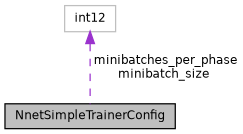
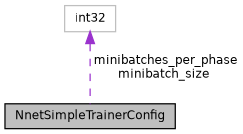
(90, 19) -> (90, 19)
